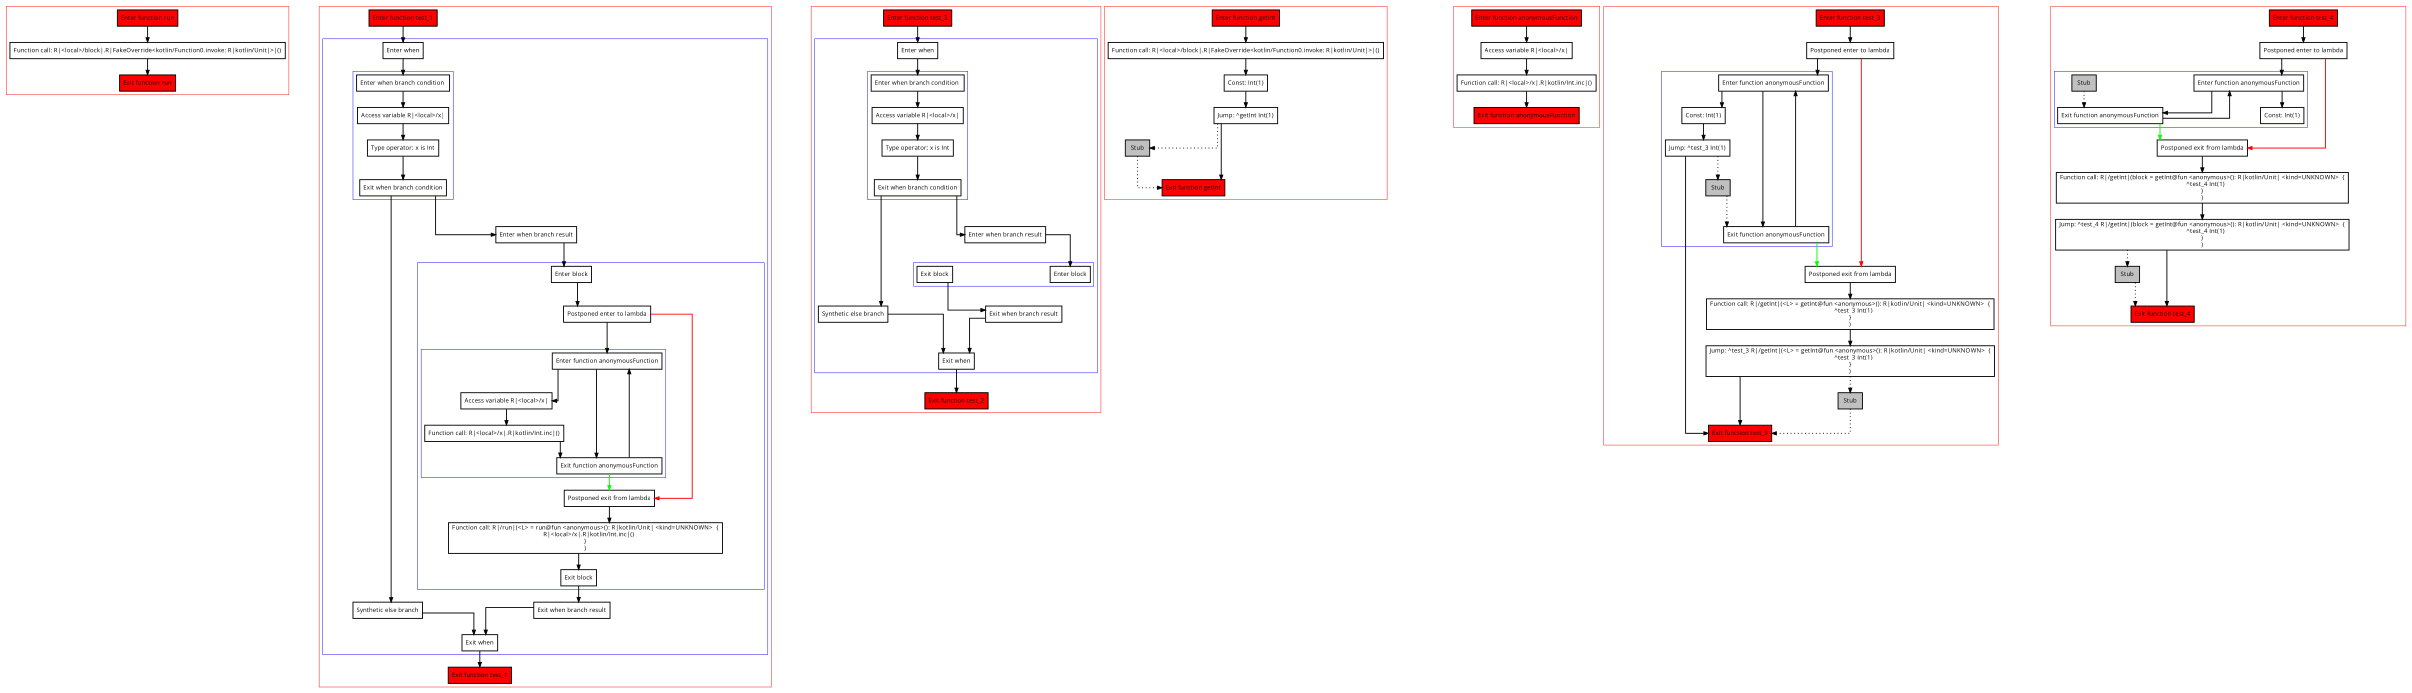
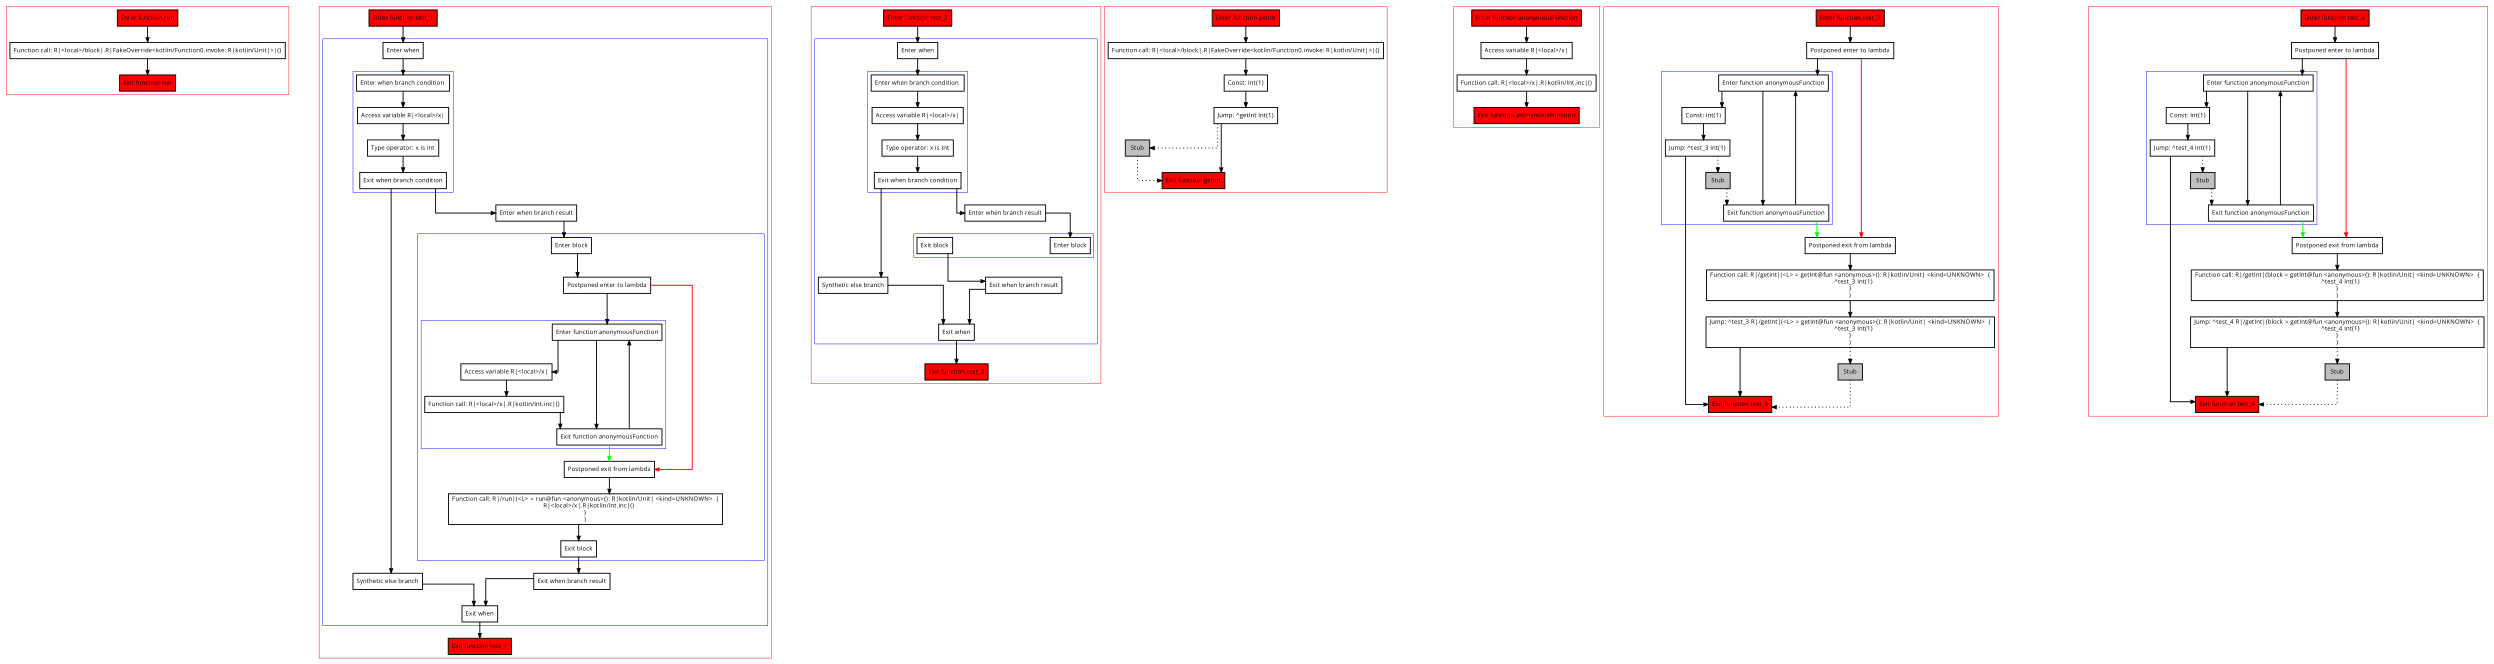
none -> (2182, 148)
